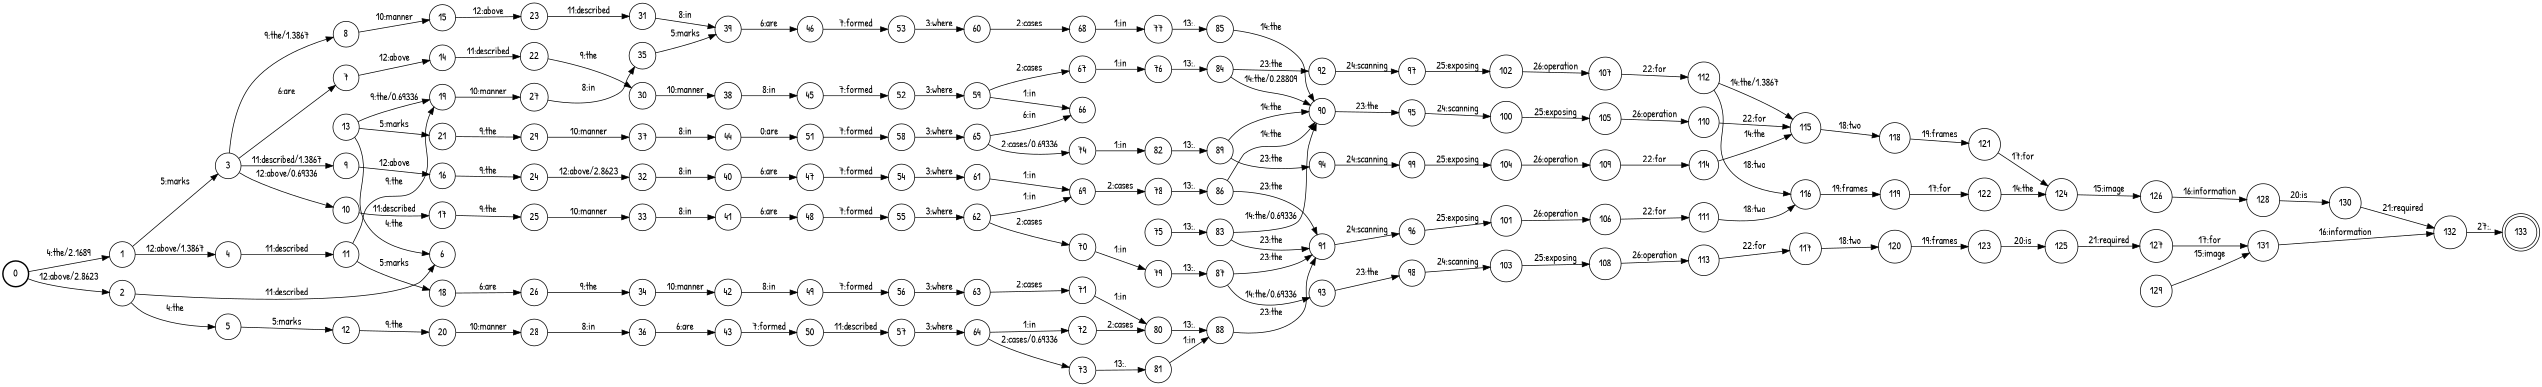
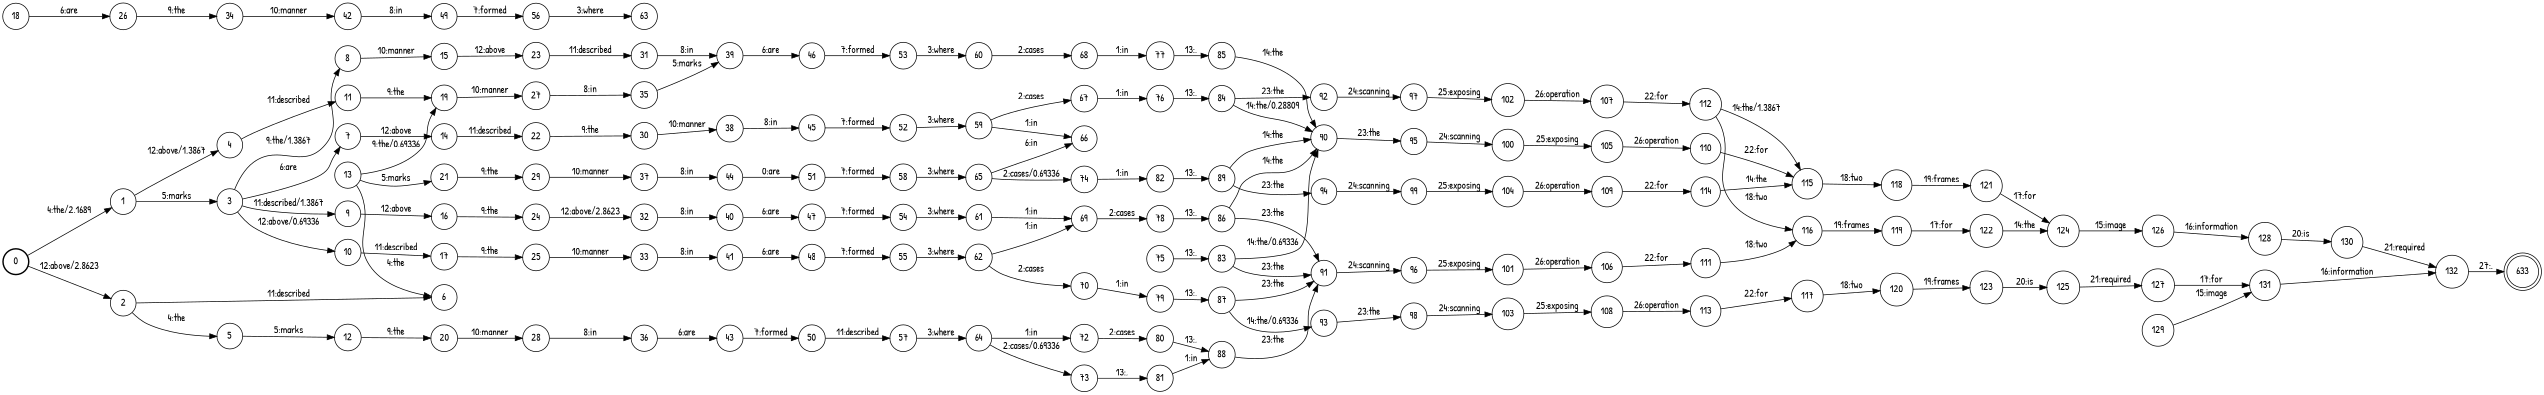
(2521, 232) -> (2523, 272)
(389, 277) -> none
(1083, 290) -> none
